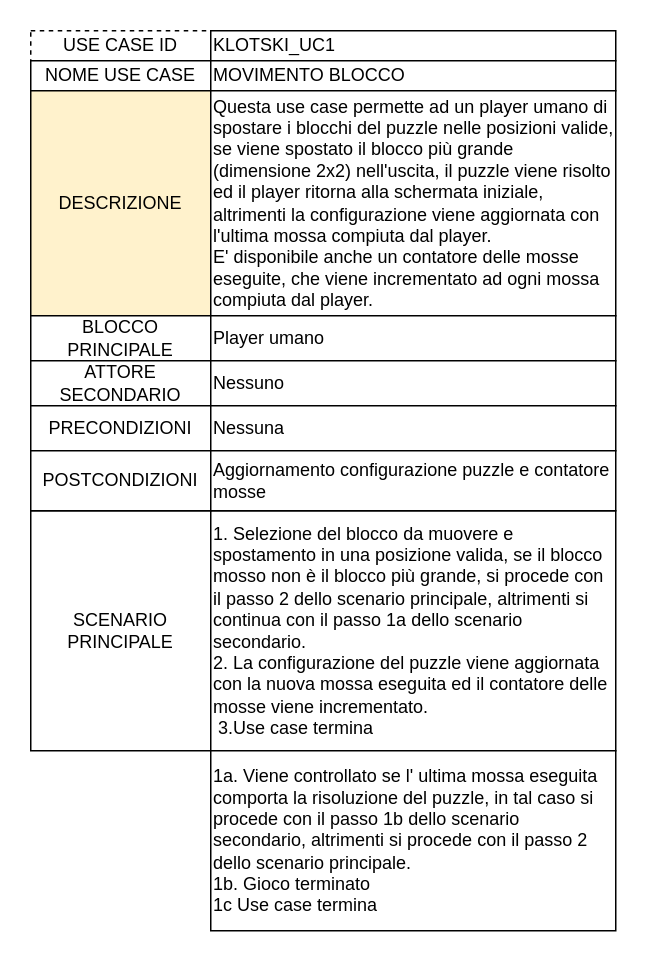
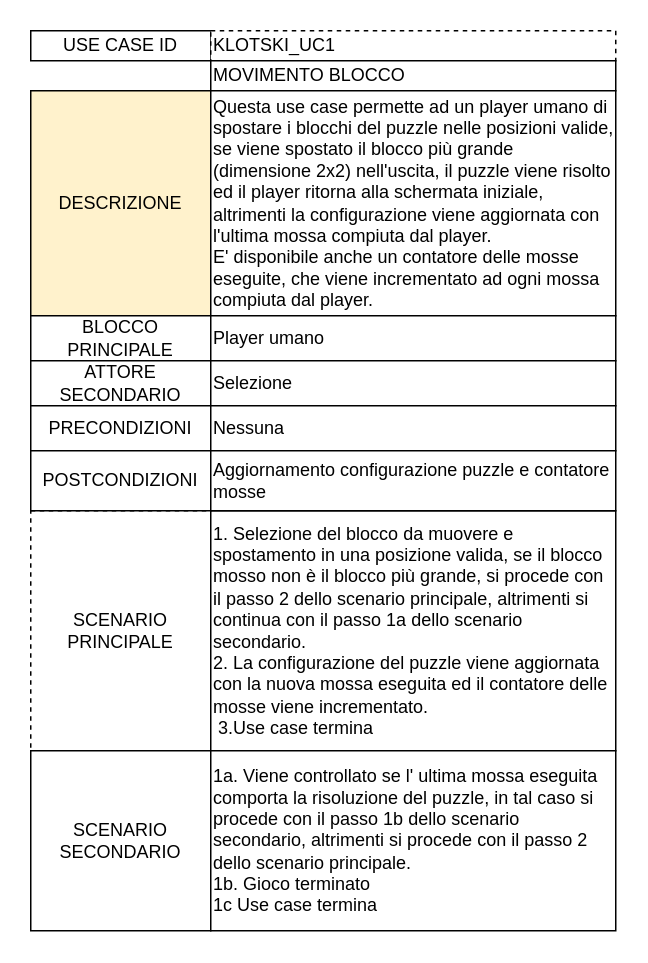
(121, 46) -> (121, 46)
(413, 46) -> (413, 46)
(121, 76) -> none
(249, 383) -> (254, 383)
(121, 631) -> (121, 631)
none -> (121, 841)
